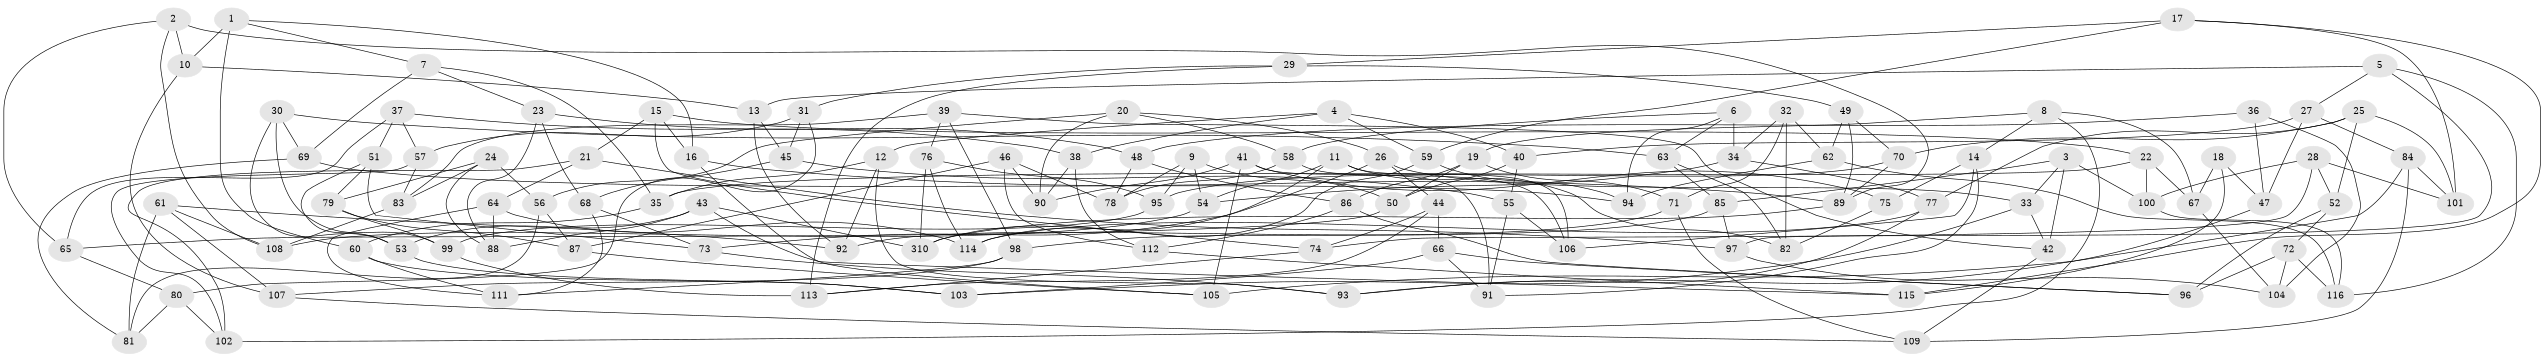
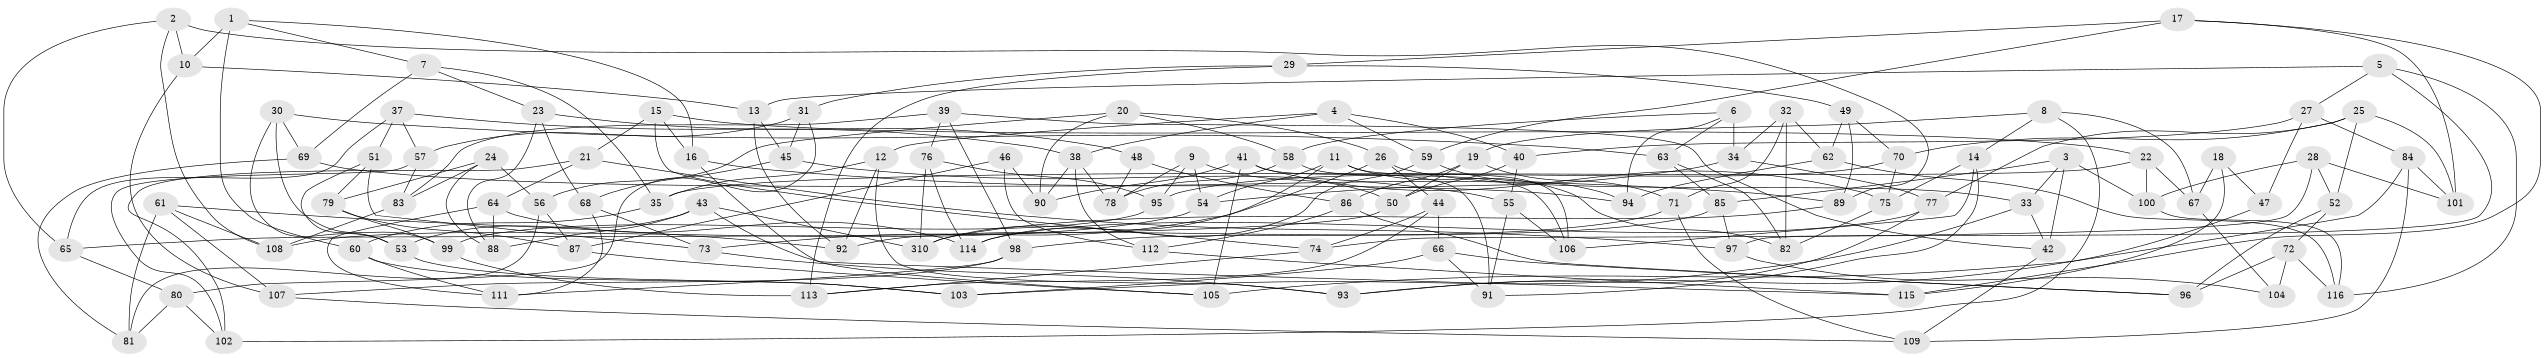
(2254, 112) -> none
(1872, 179) -> (1893, 179)
(1058, 181) -> (1093, 181)
